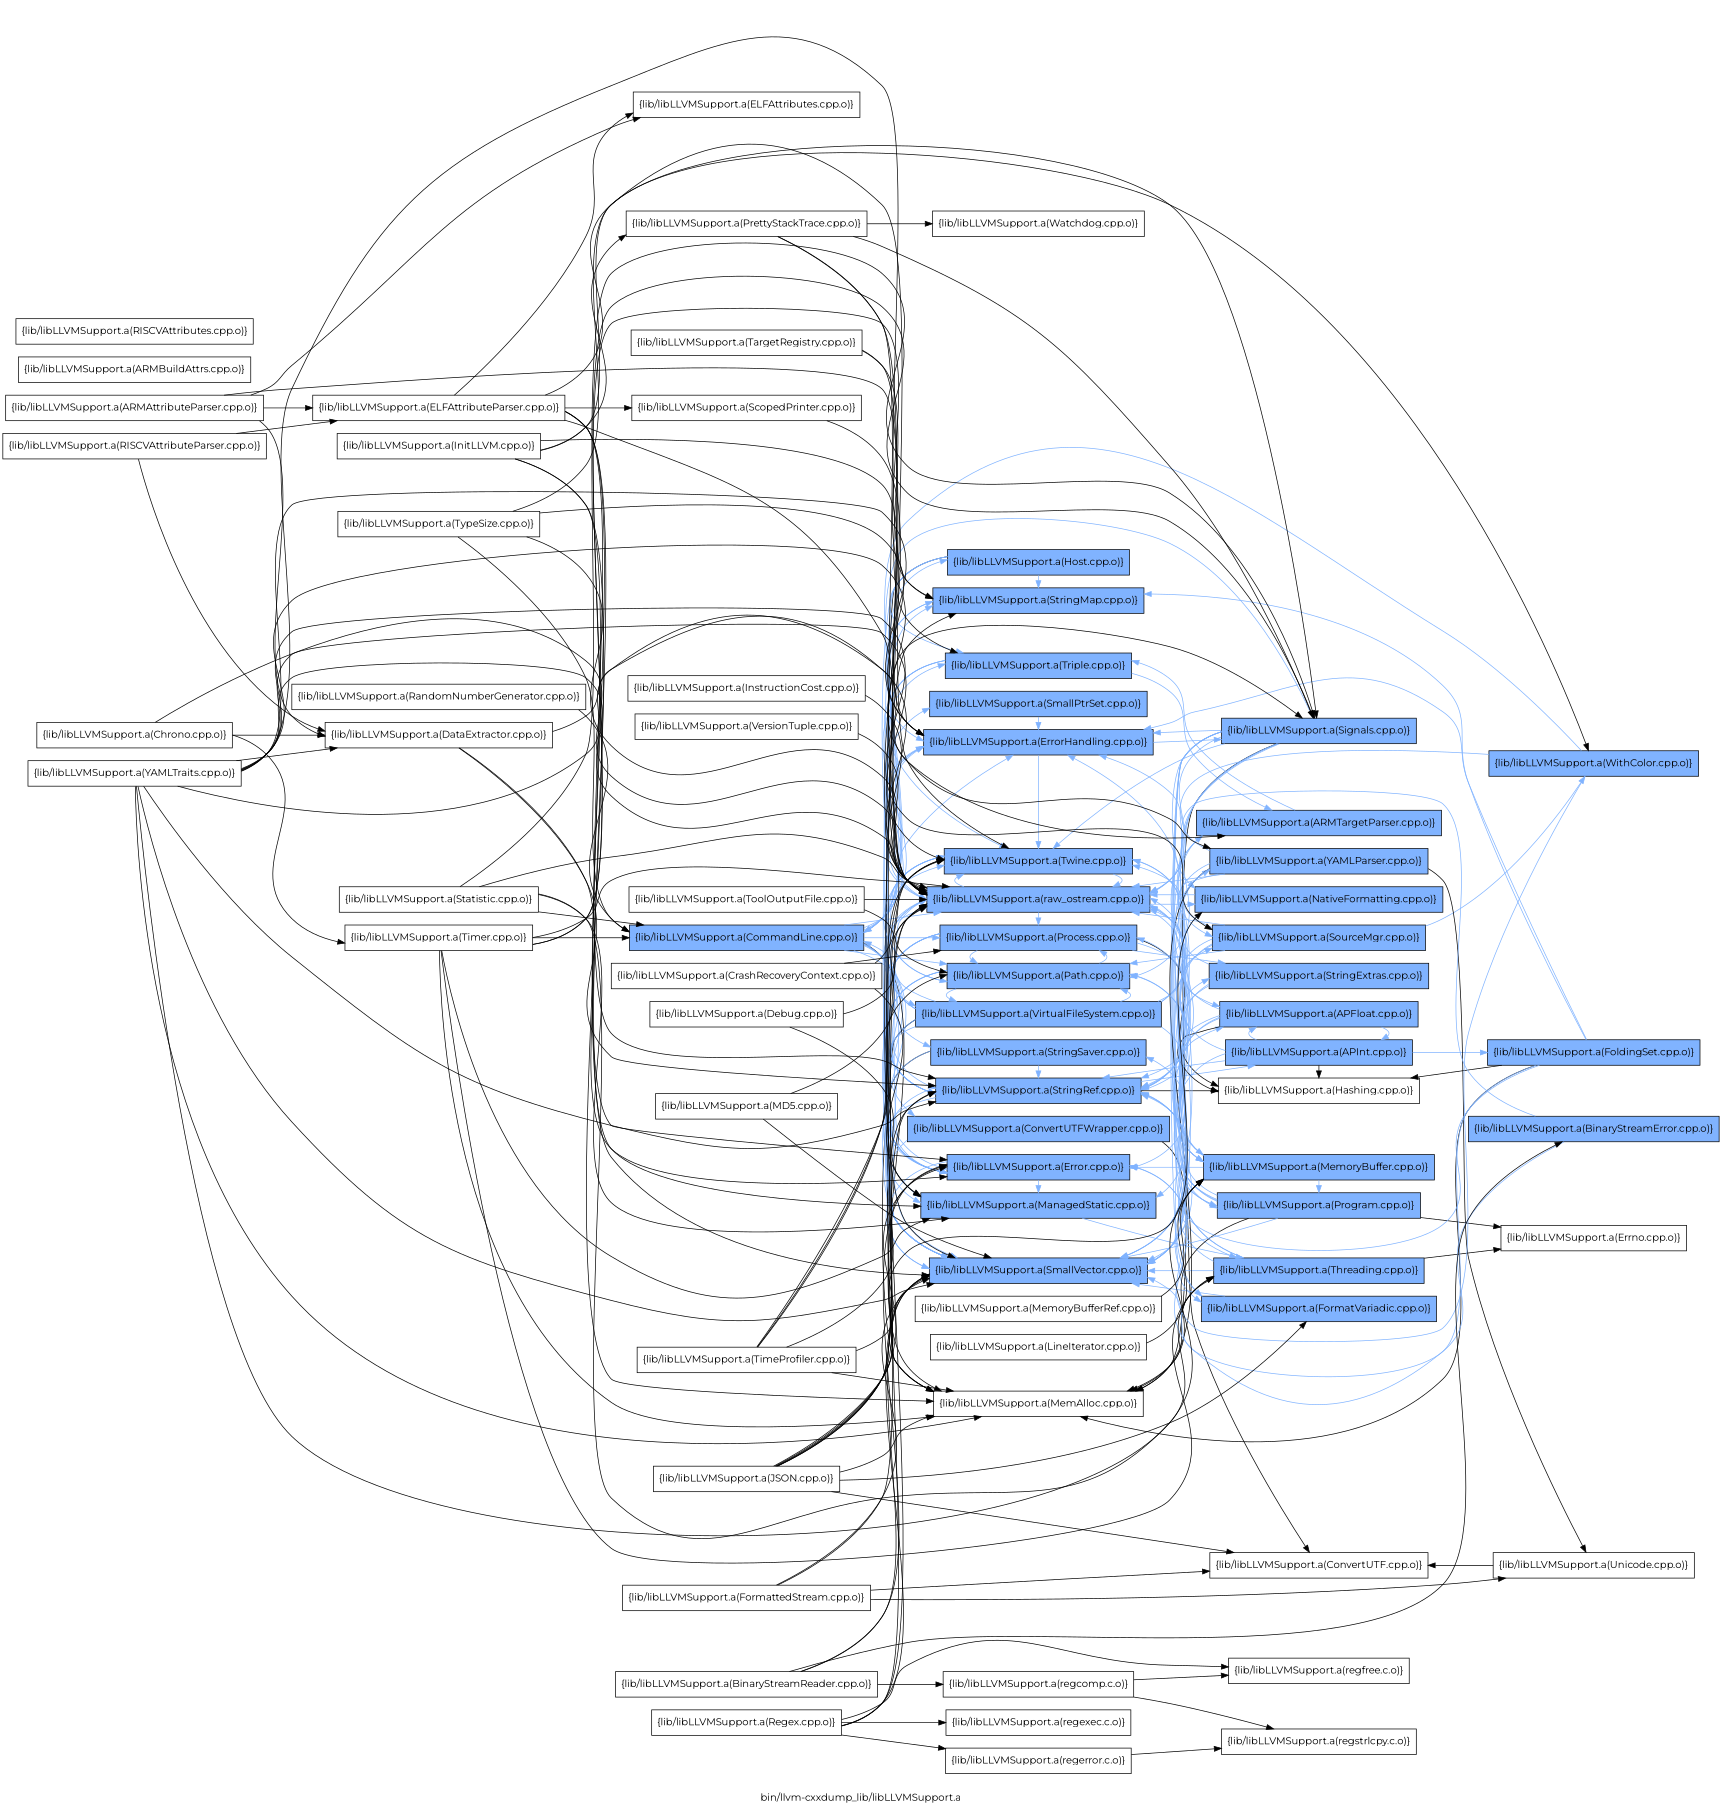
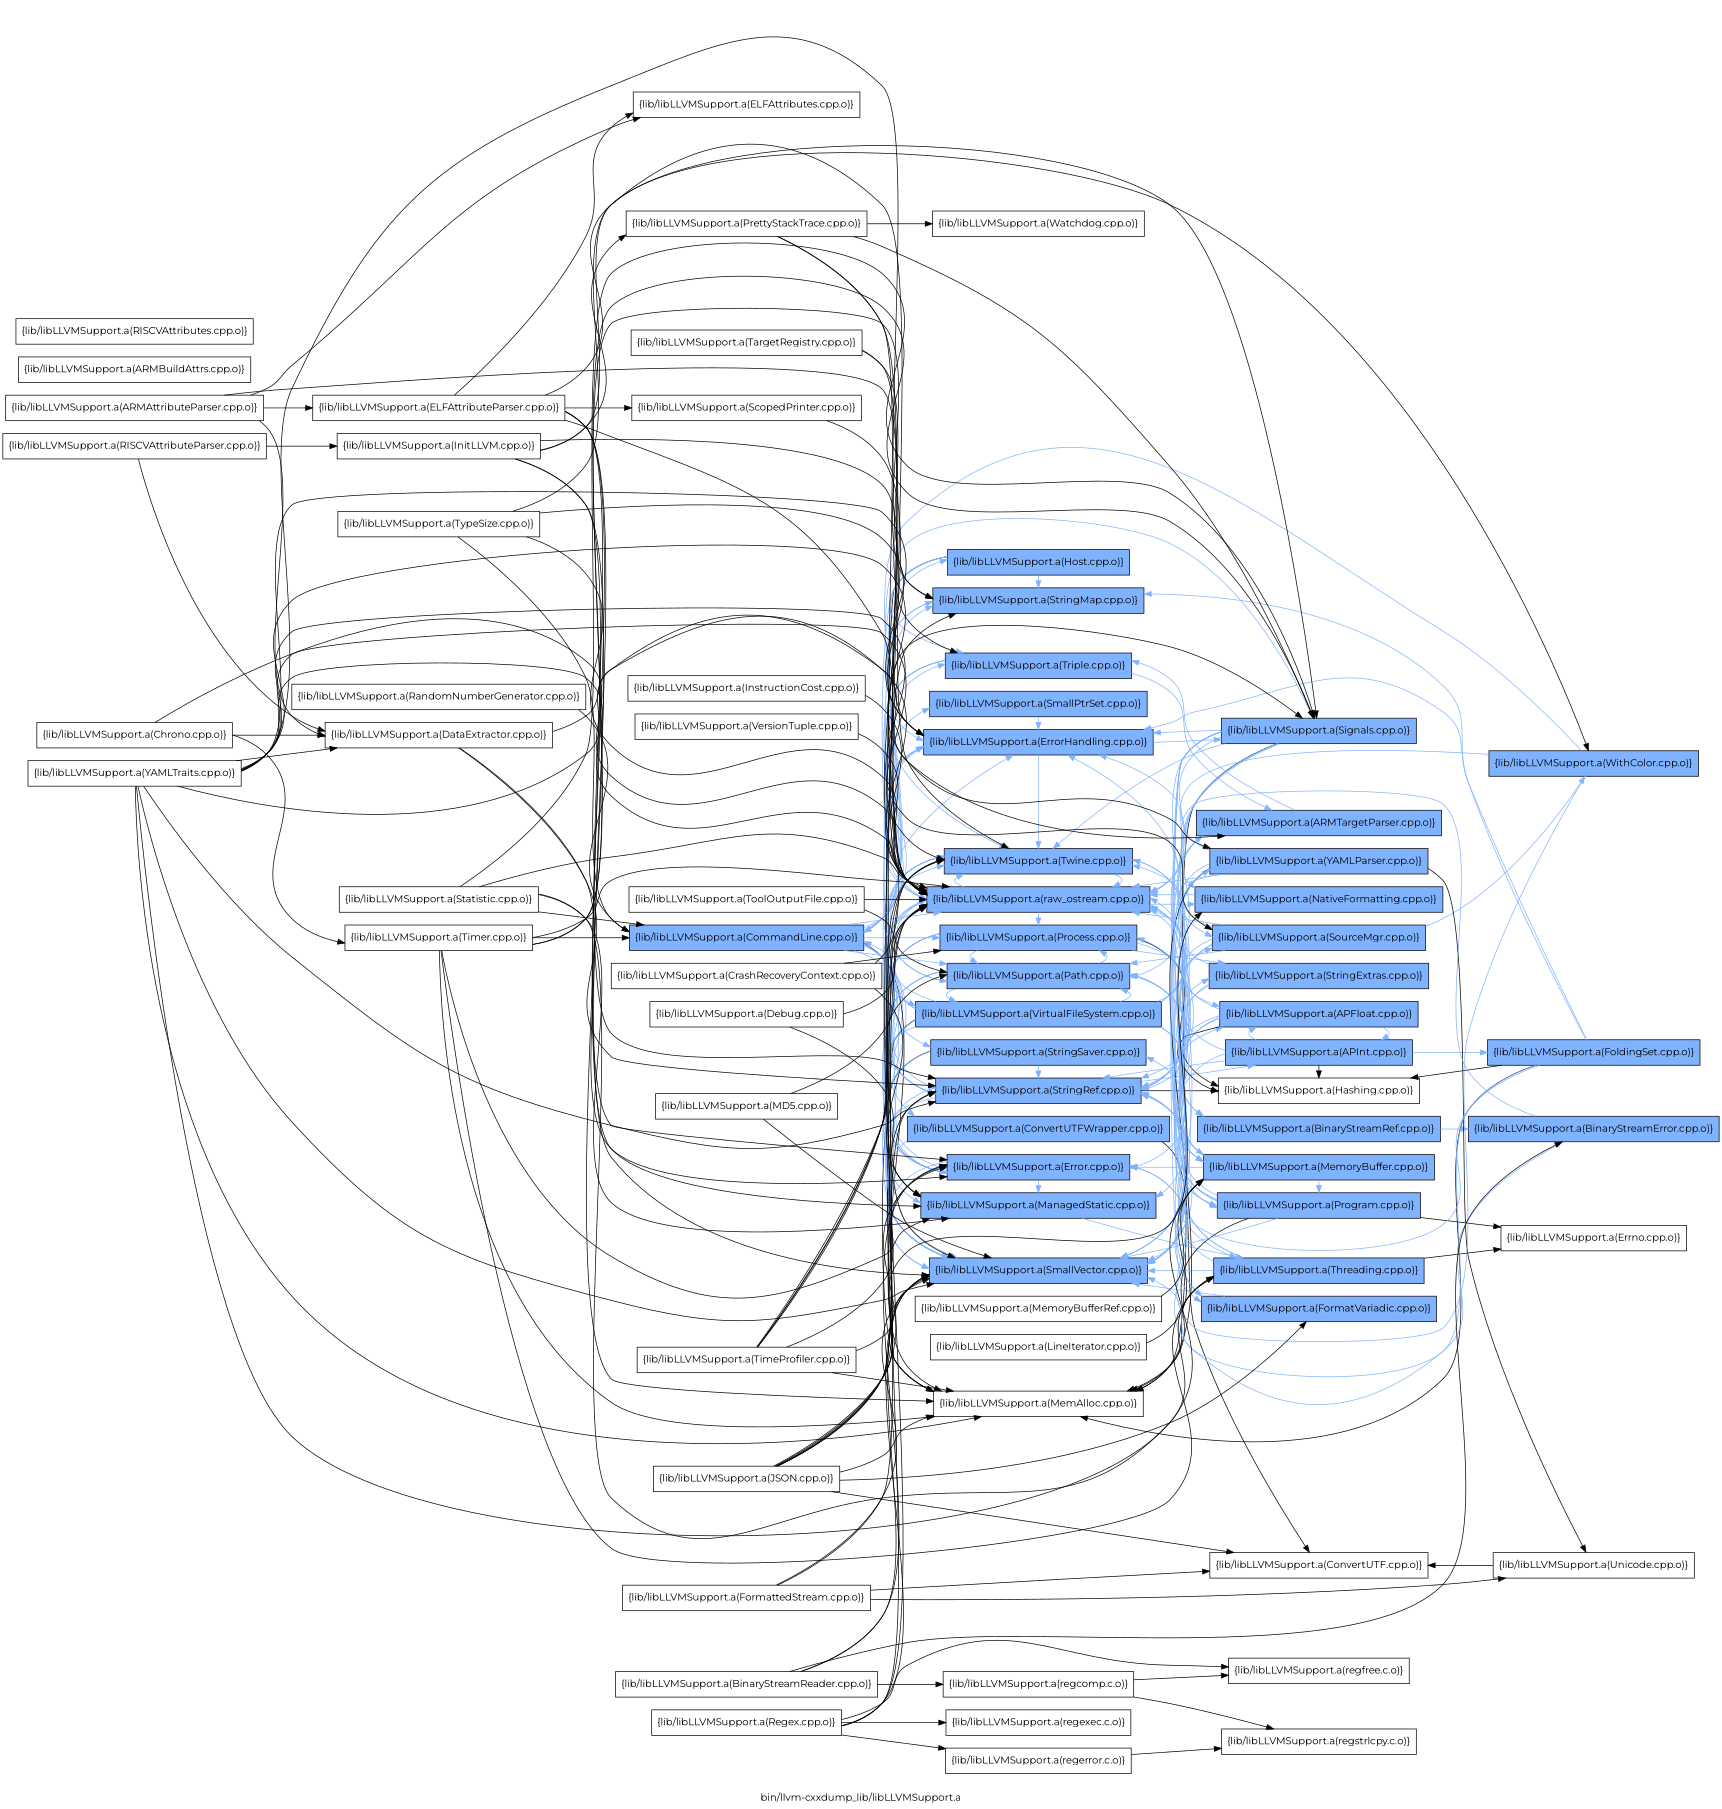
(278, 428) -> (298, 446)
none -> (1319, 1129)
none -> (877, 1138)
